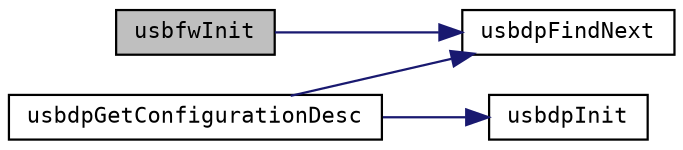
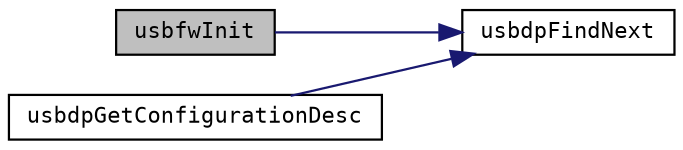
(568, 117) -> none
